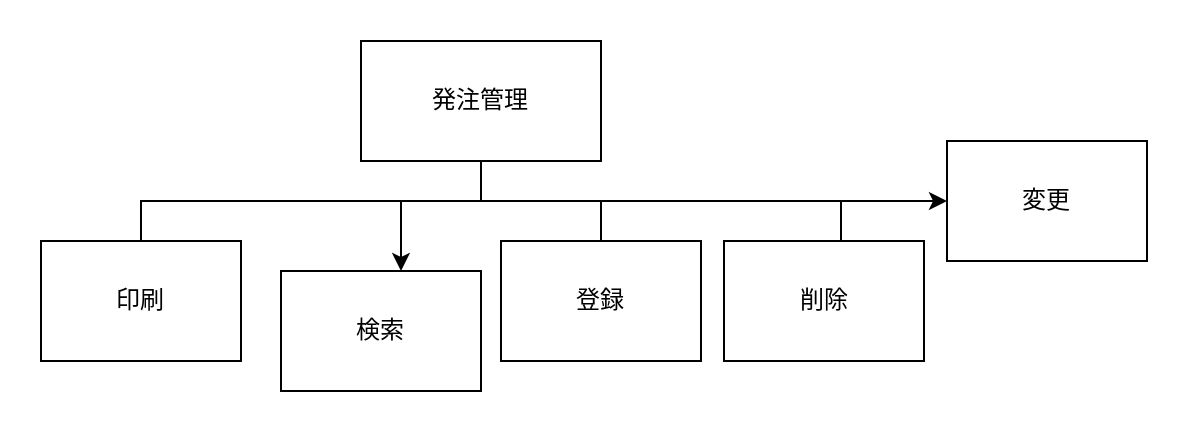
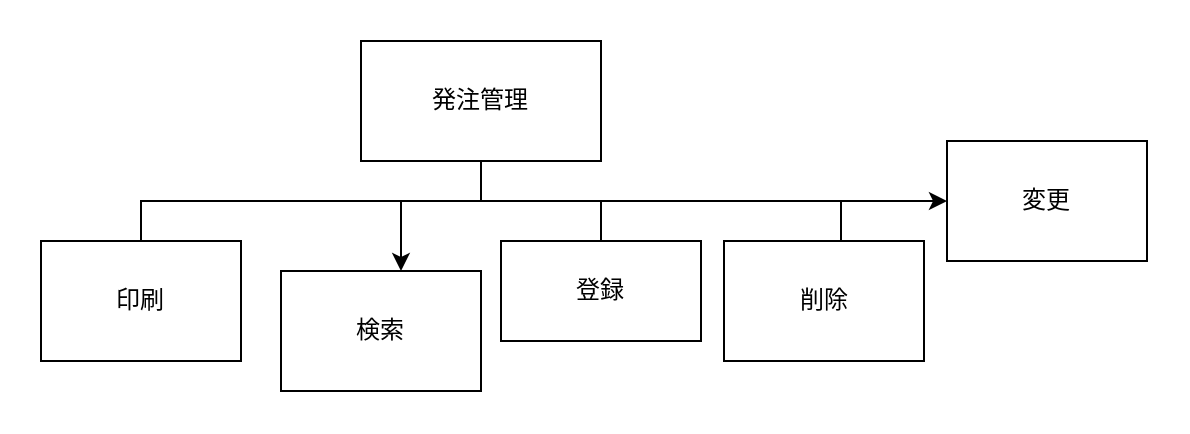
(601, 301) -> (601, 291)
